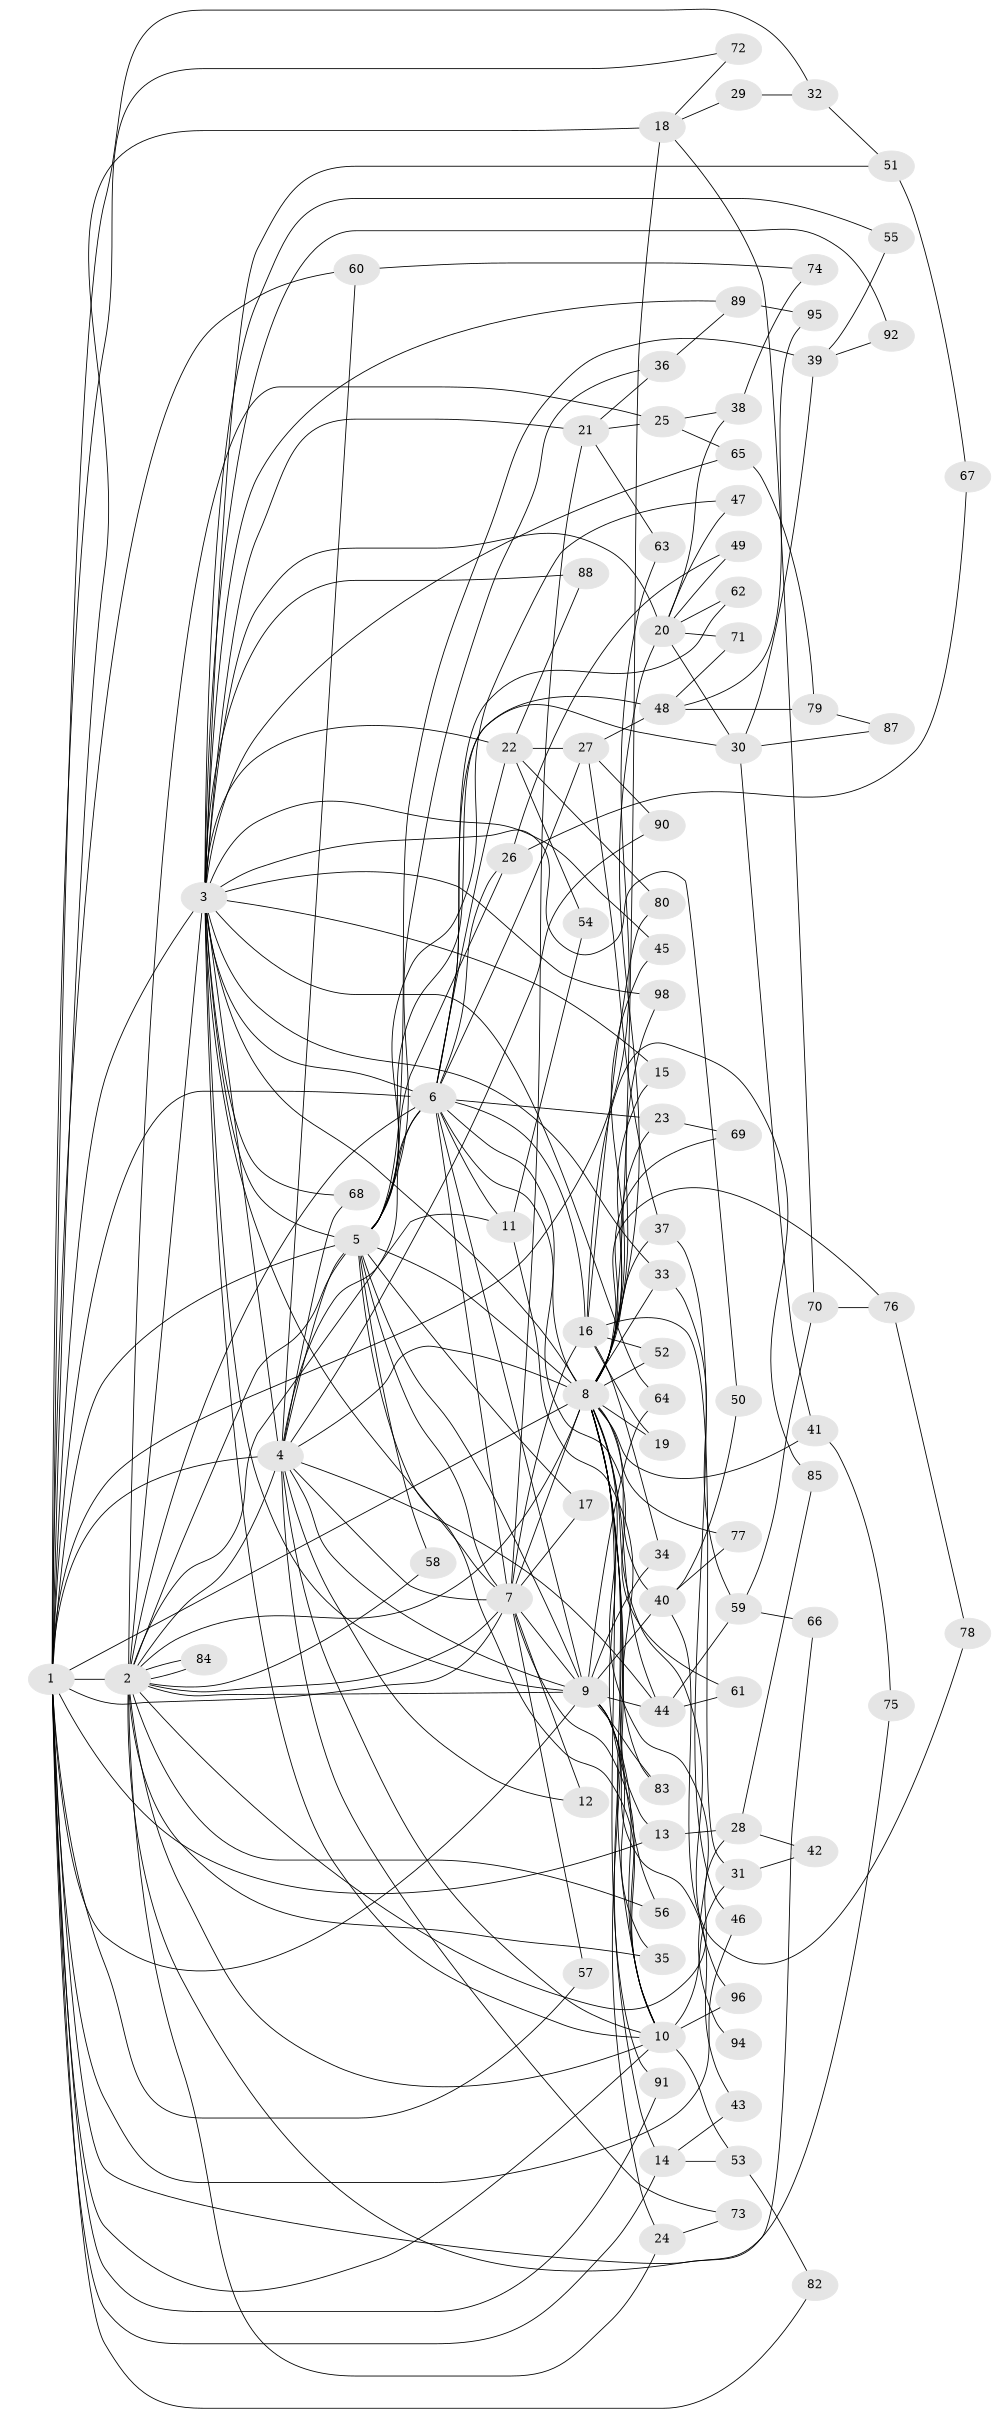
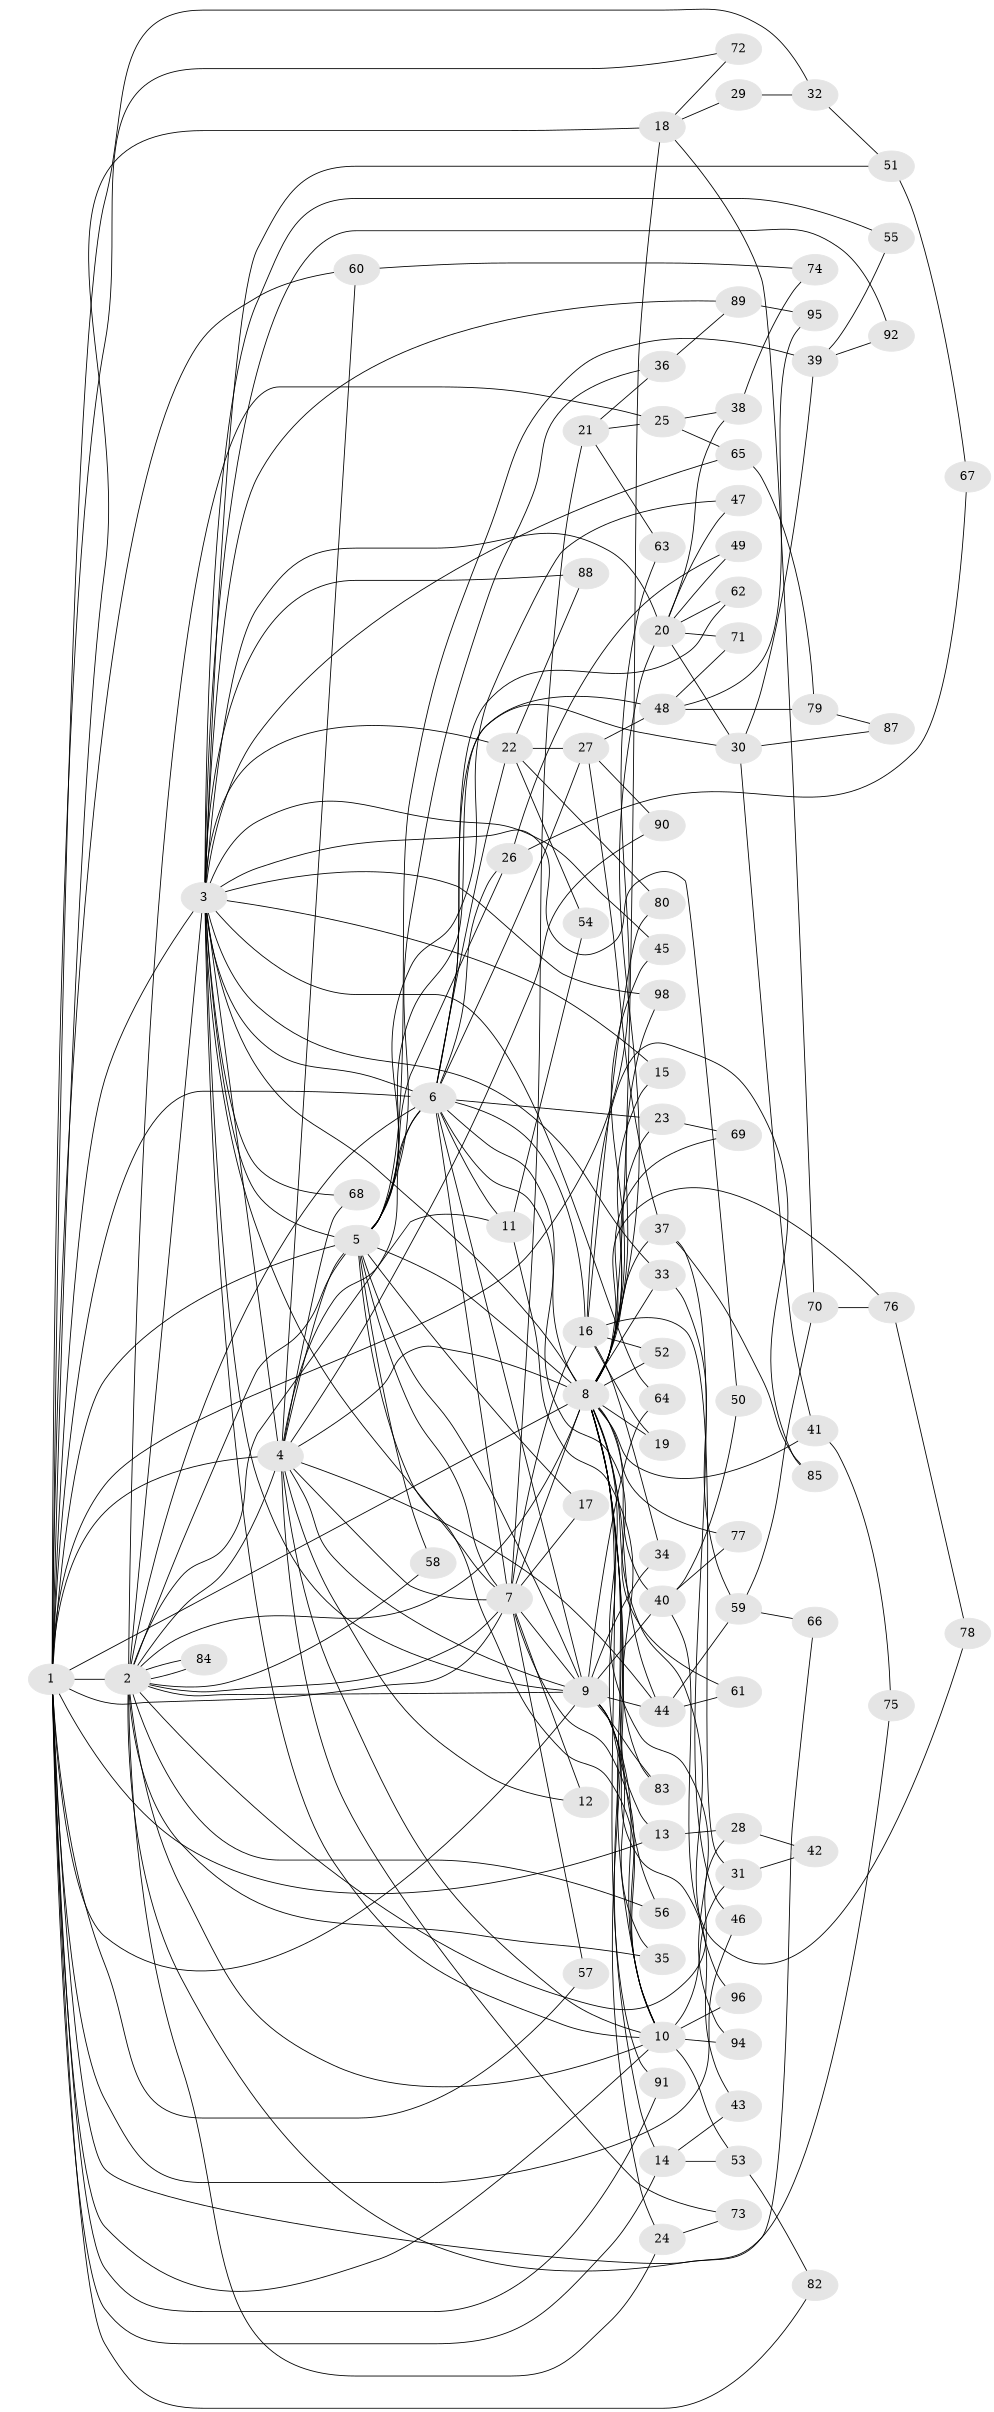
(262, 526) -> none
(777, 1653) -> (747, 1349)
none -> (700, 2041)
